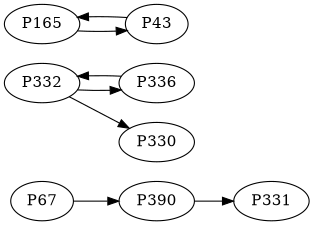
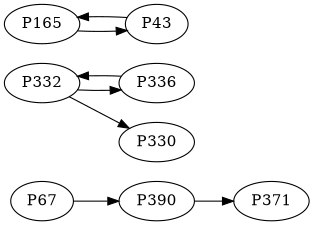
(271, 201) -> (271, 201)
